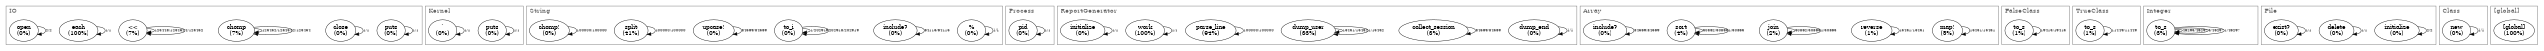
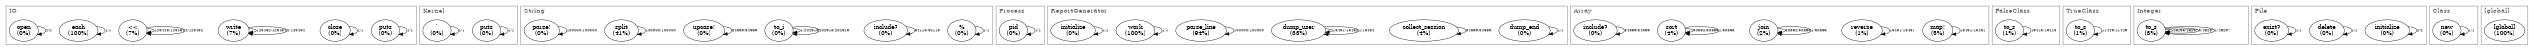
(236, 31) -> (234, 31)
(549, 31) -> (542, 31)
(1433, 31) -> (1424, 31)
